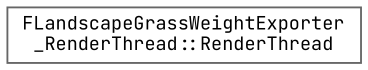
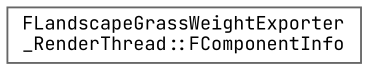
(184, 35) -> (184, 35)
